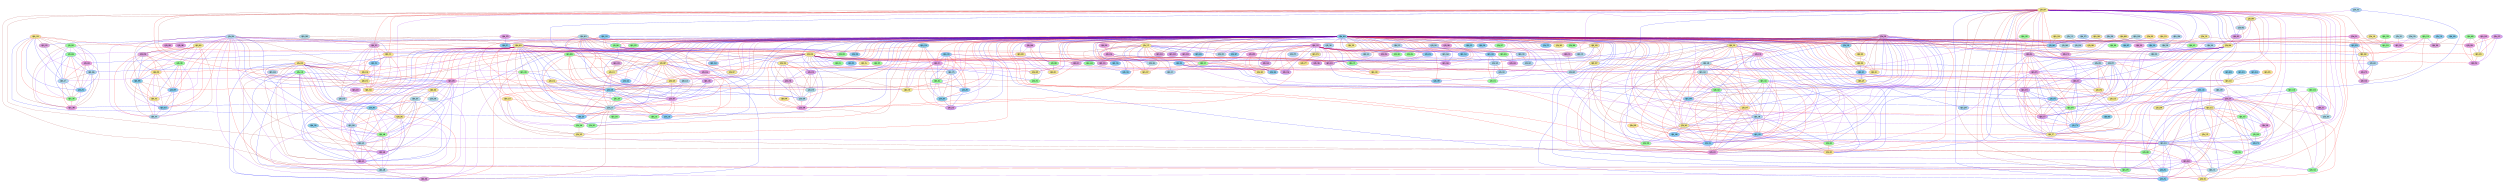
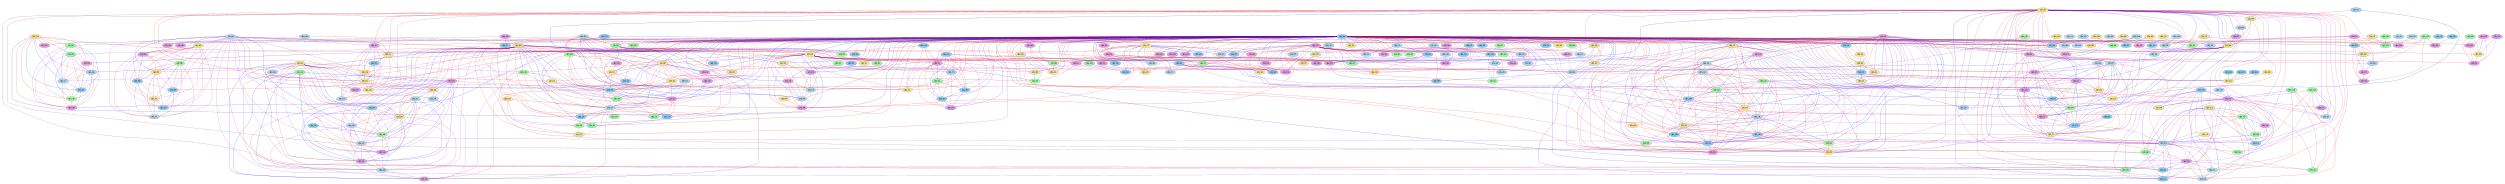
(2203, 179) -> (2203, 179)
